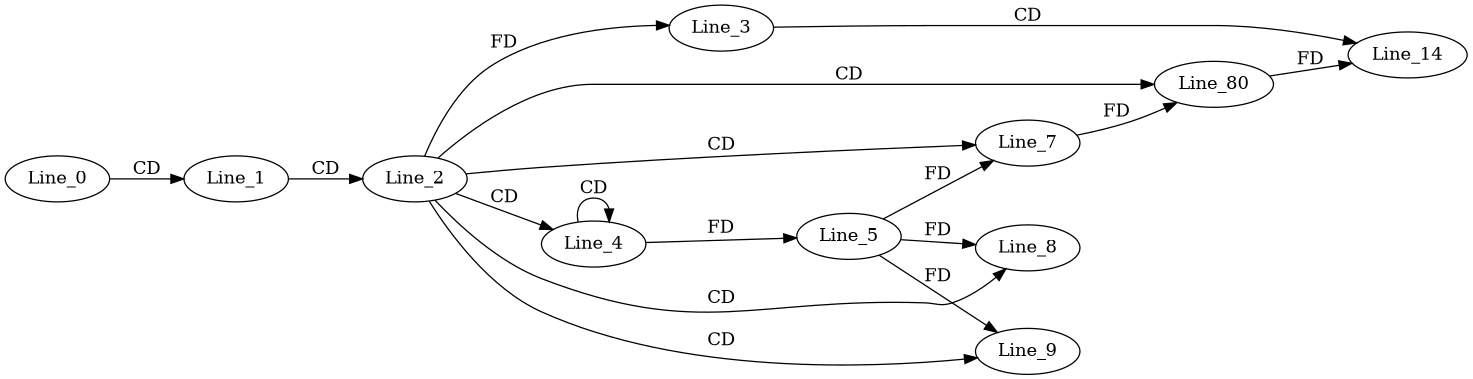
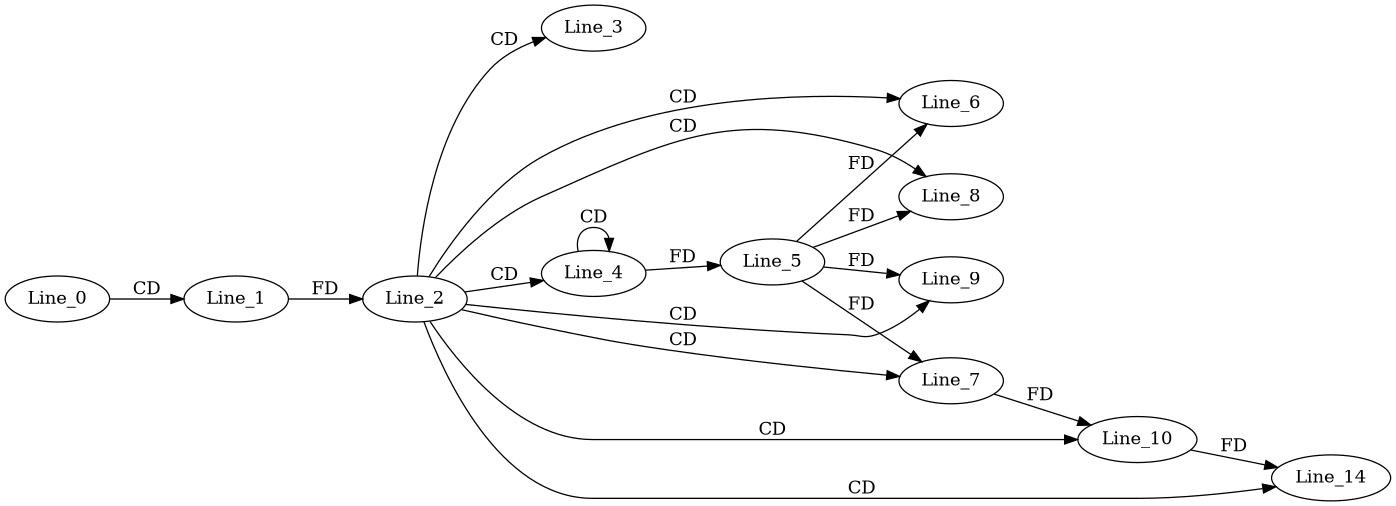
(1059, 26) -> (799, 498)
(504, 43) -> (504, 40)
(1214, 84) -> (1137, 440)
none -> (951, 103)
(326, 169) -> (326, 289)
